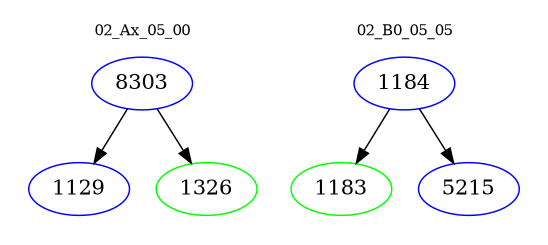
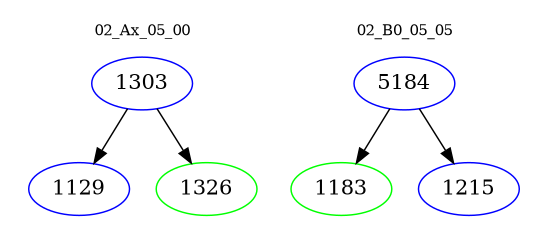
(142, 84) -> (142, 84)
(404, 84) -> (404, 84)
(469, 189) -> (469, 189)
